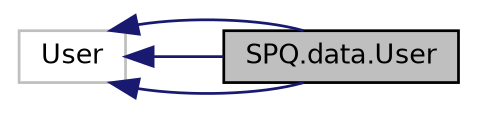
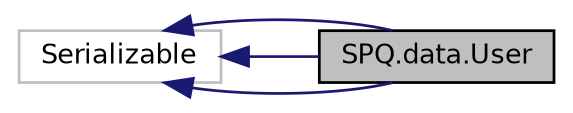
(72, 57) -> (120, 57)
